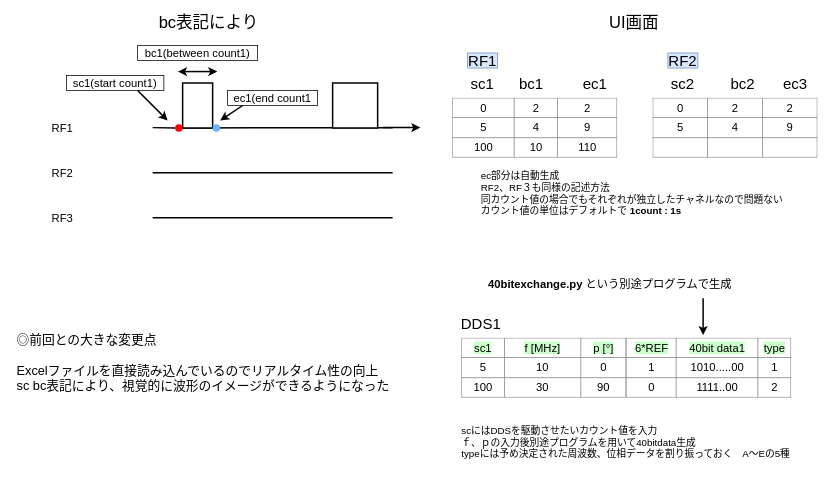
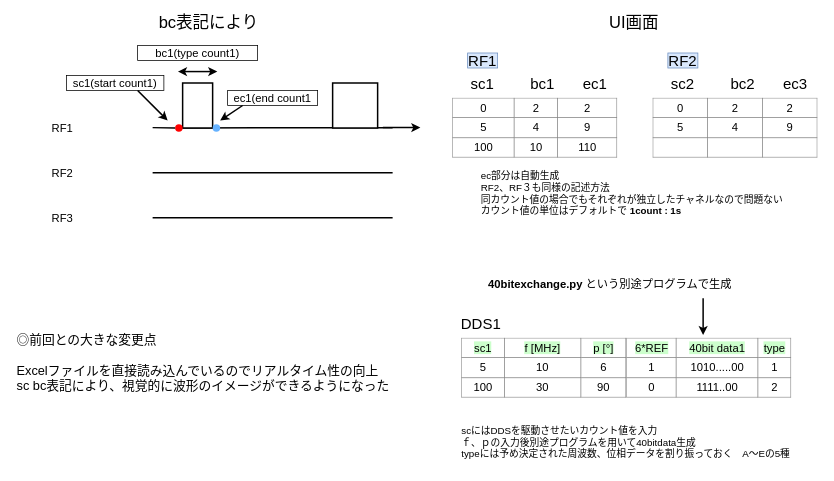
(198, 53) -> (198, 53)
(531, 83) -> (543, 83)
(506, 358) -> (506, 358)
